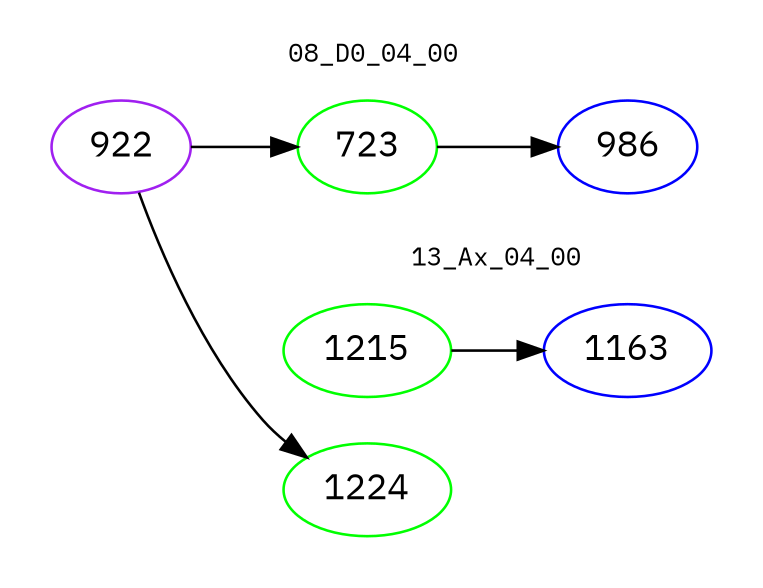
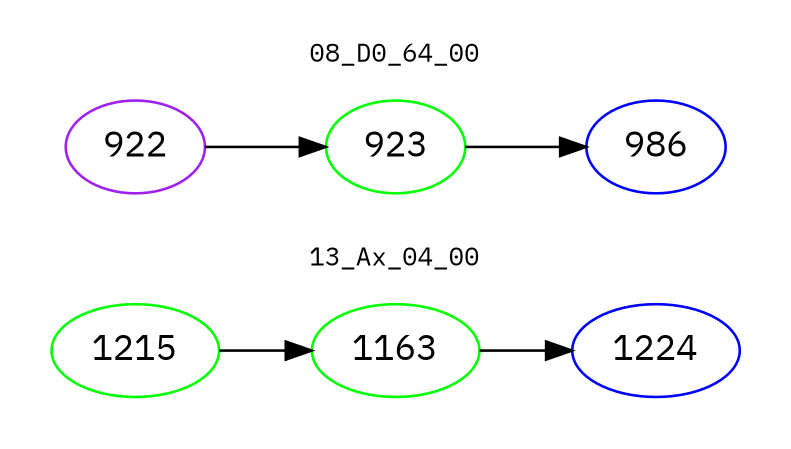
(374, 55) -> (396, 55)
(367, 147) -> (396, 147)
(199, 326) -> (513, 351)
(628, 351) -> (396, 351)
(367, 490) -> (656, 351)
